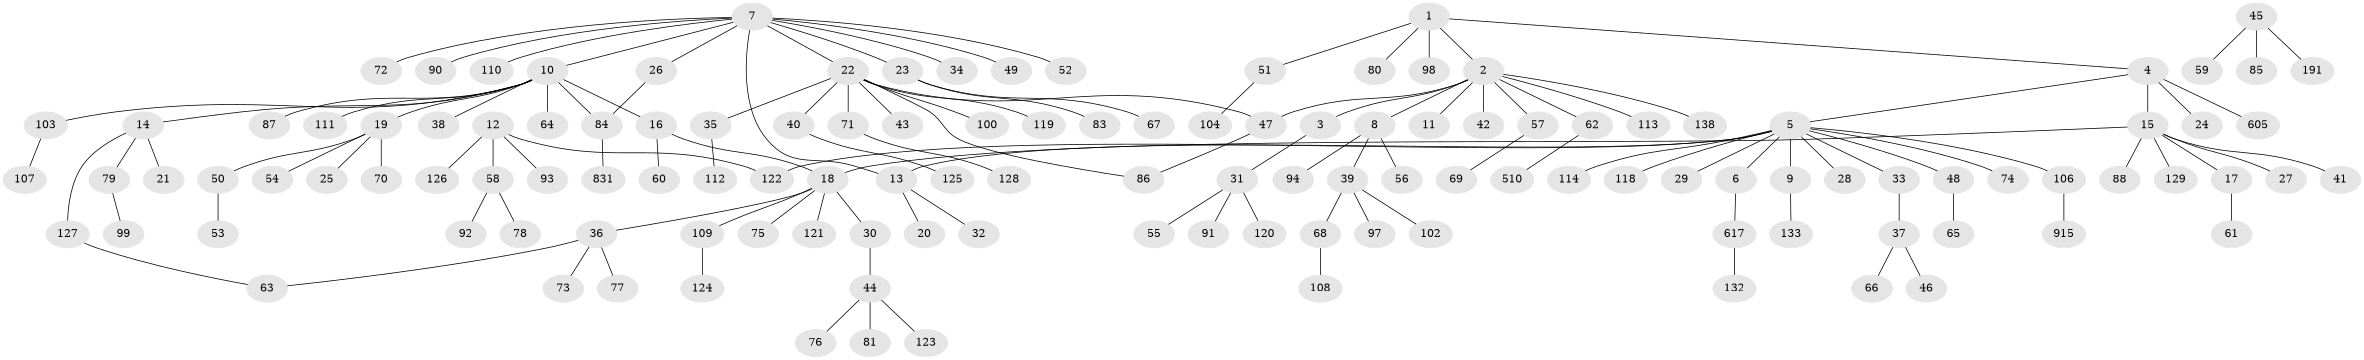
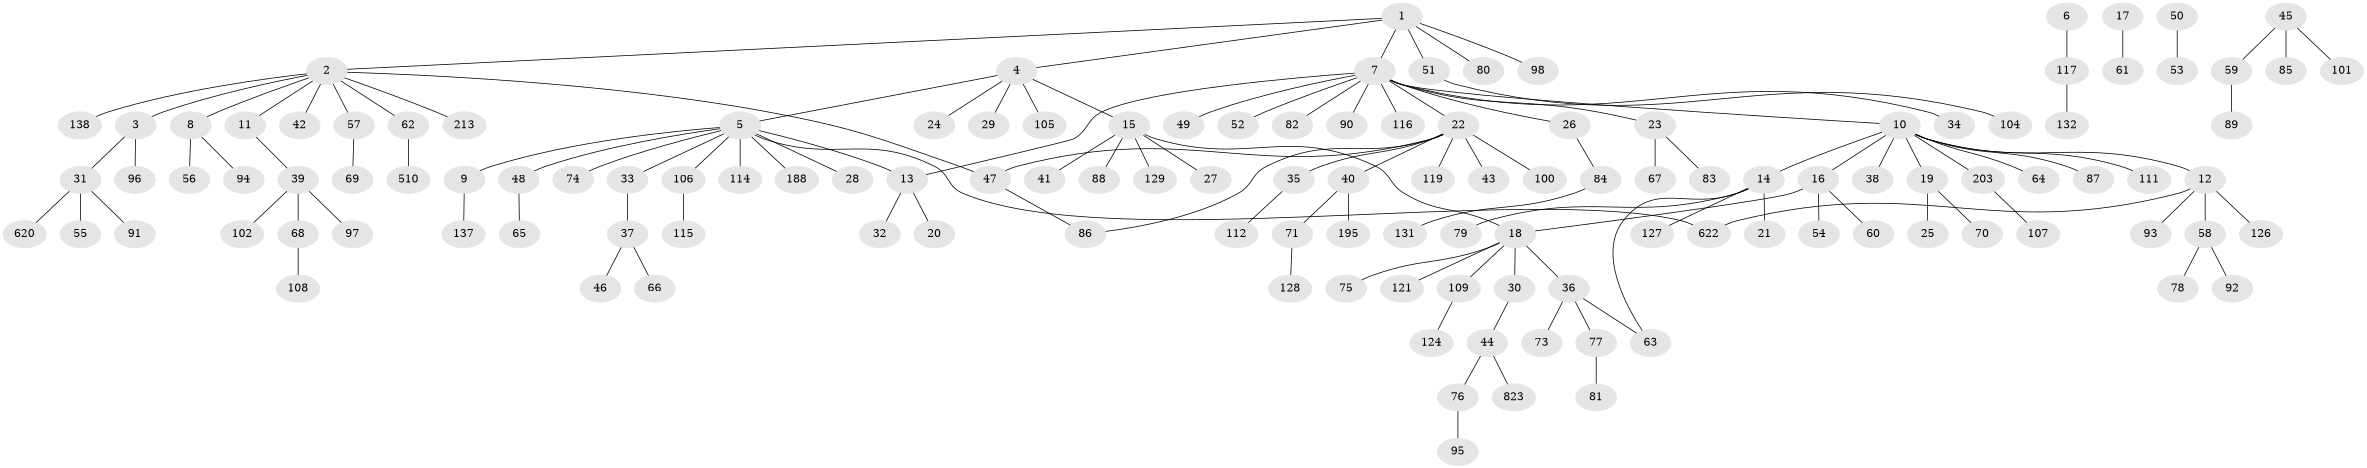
none -> (1388, 44)
(381, 71) -> (1292, 125)
(492, 71) -> (1403, 125)
(2312, 71) -> (2342, 71)
(575, 98) -> (2080, 152)
(848, 98) -> (1320, 207)
(46, 125) -> (1983, 180)
(1648, 125) -> (464, 125)
none -> (2232, 125)
(2258, 125) -> (1045, 125)
(300, 153) -> none
(327, 153) -> (1819, 212)
(1361, 153) -> (272, 153)
(1736, 153) -> (1003, 98)
(1763, 153) -> none
(2190, 153) -> none
none -> (135, 180)
(603, 180) -> (1405, 234)
(772, 180) -> (1709, 234)
(952, 180) -> (1348, 234)
(1626, 180) -> (797, 180)
(124, 234) -> none
(1264, 234) -> (25, 234)
(1734, 234) -> (2067, 71)
(1791, 234) -> (464, 234)
(2064, 234) -> (683, 234)
(165, 267) -> (1621, 225)
(870, 316) -> (1596, 370)
(926, 343) -> (1514, 397)
none -> (1458, 452)
